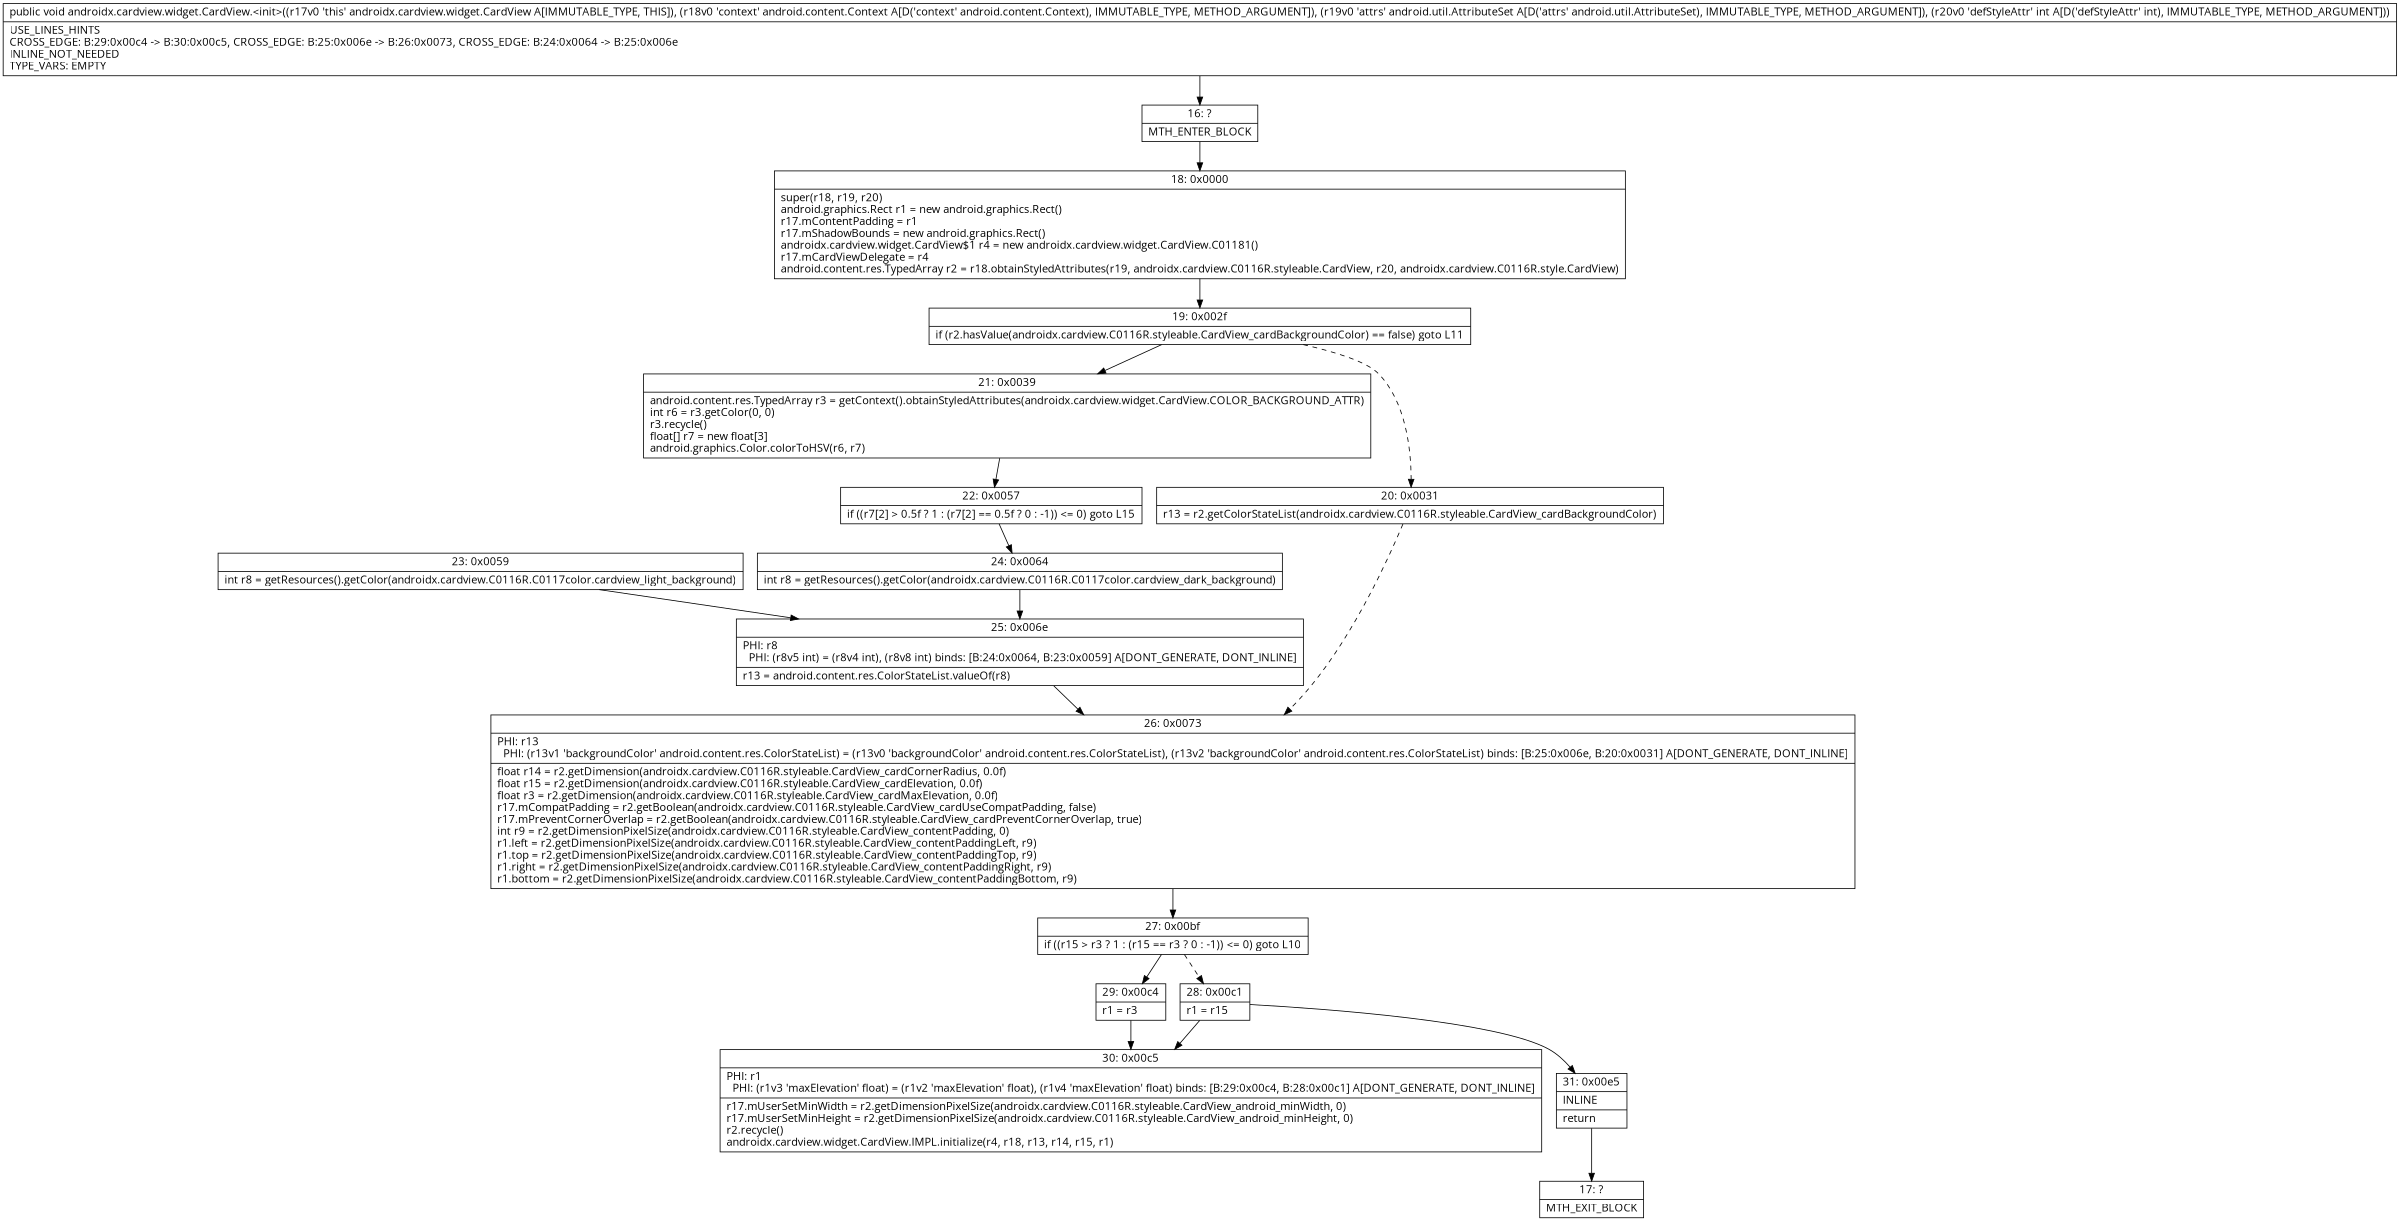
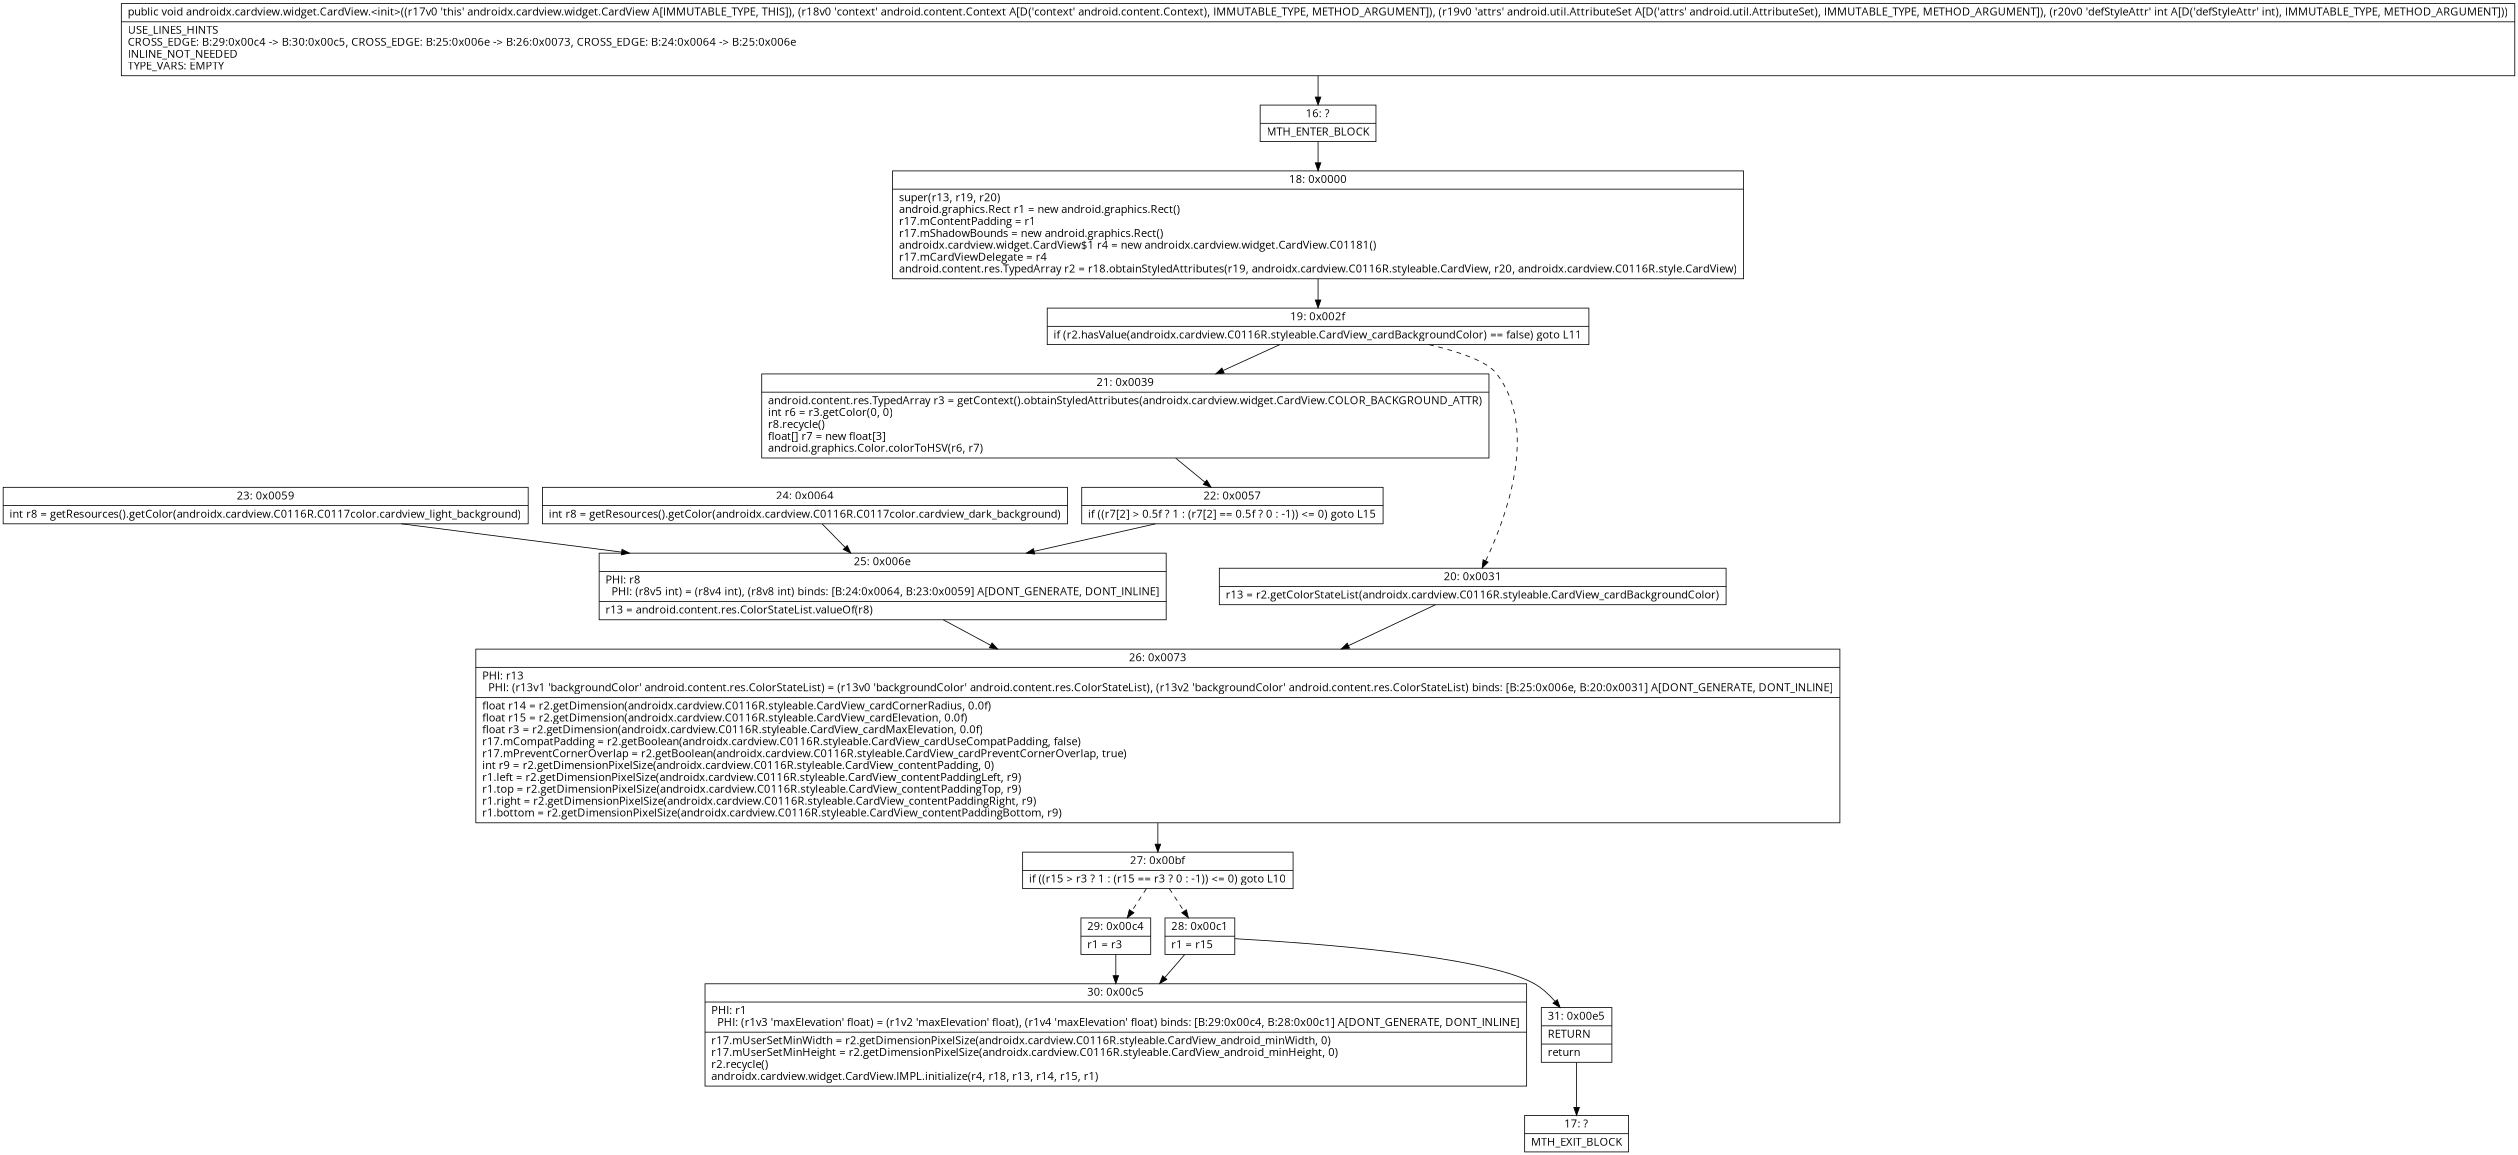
(832, 198) -> (950, 198)
(679, 425) -> (797, 425)
(1004, 535) -> (1095, 538)
(1355, 622) -> (1392, 625)
(1154, 966) -> (1139, 900)
(1580, 1100) -> (1569, 1035)
